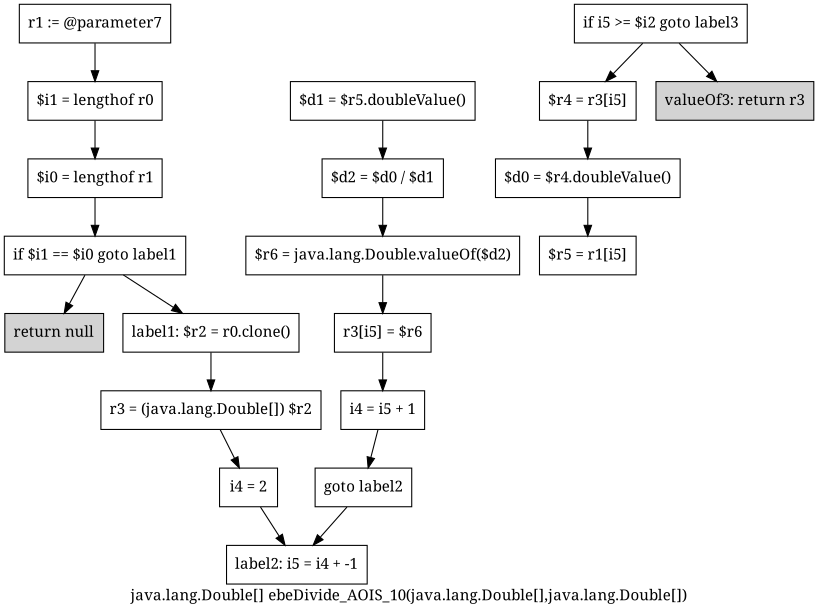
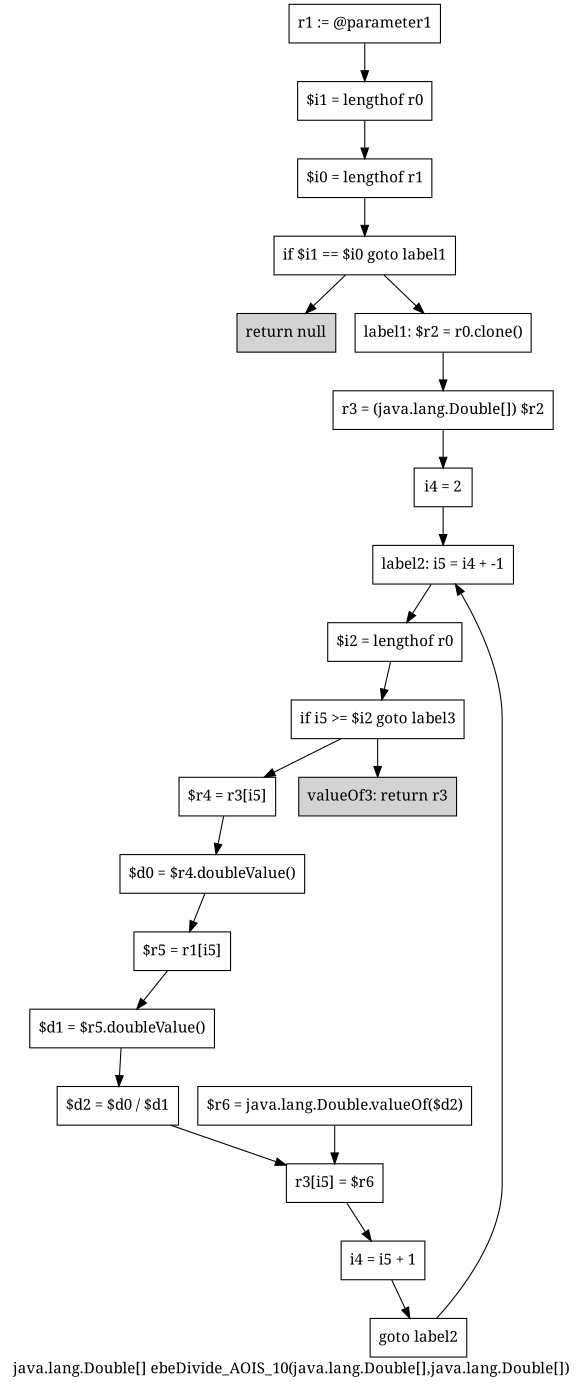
(95, 24) -> (365, 24)
(383, 212) -> (223, 1143)
none -> (395, 642)
none -> (156, 986)
